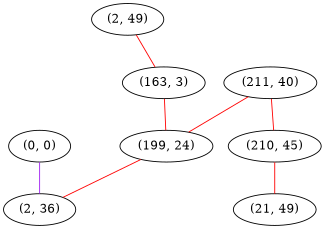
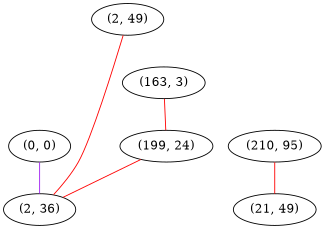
(146, 51) -> (96, 119)
(270, 83) -> none
(275, 146) -> (275, 146)
